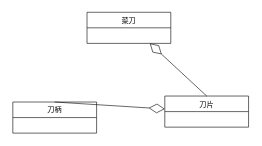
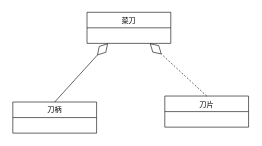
(181, 72) -> (181, 72)
(111, 106) -> (77, 78)
